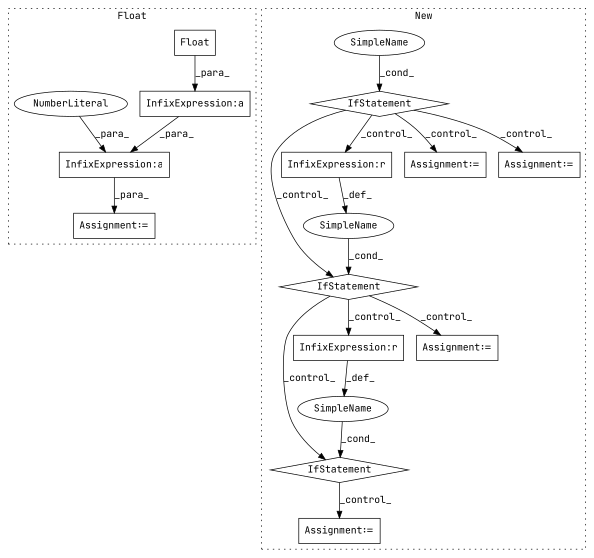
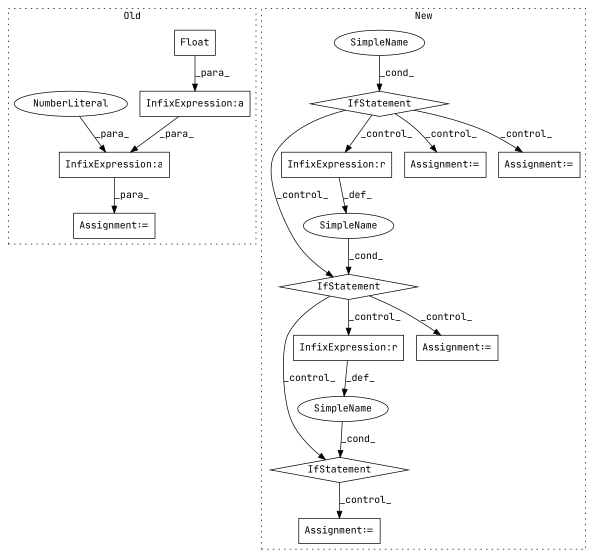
(132, 16) -> (132, 16)
